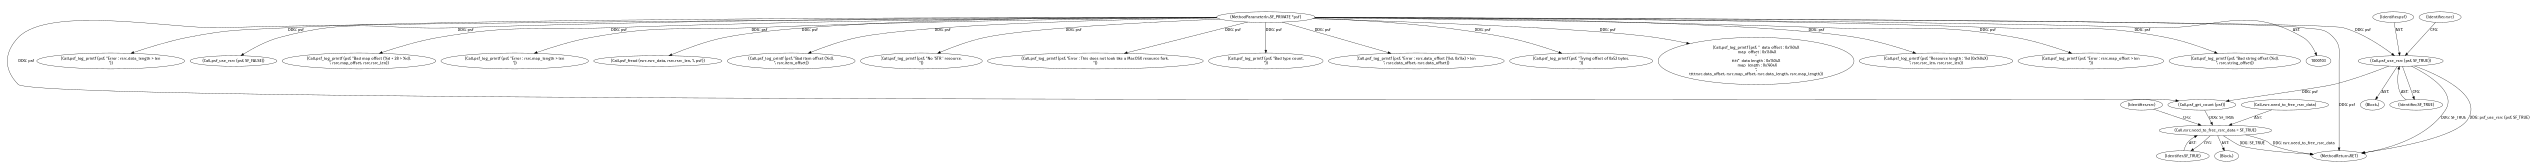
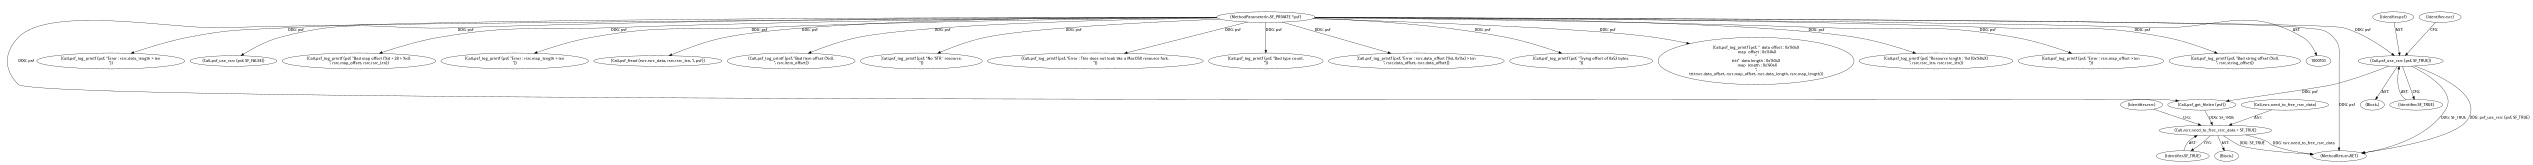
(2202, 105) -> (2202, 105)
